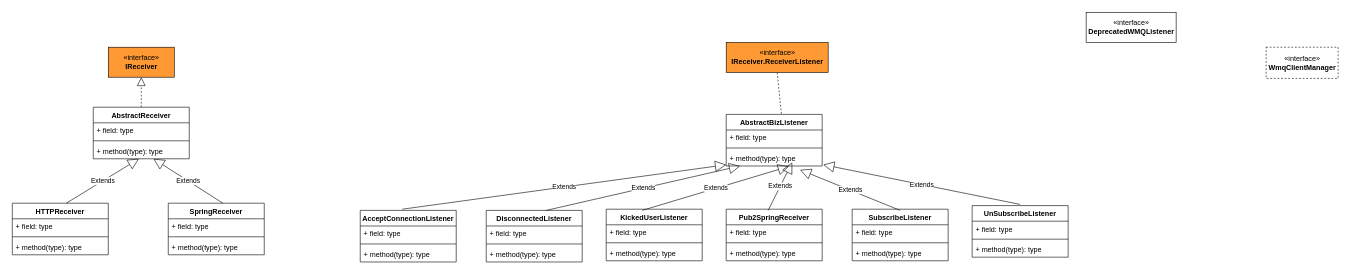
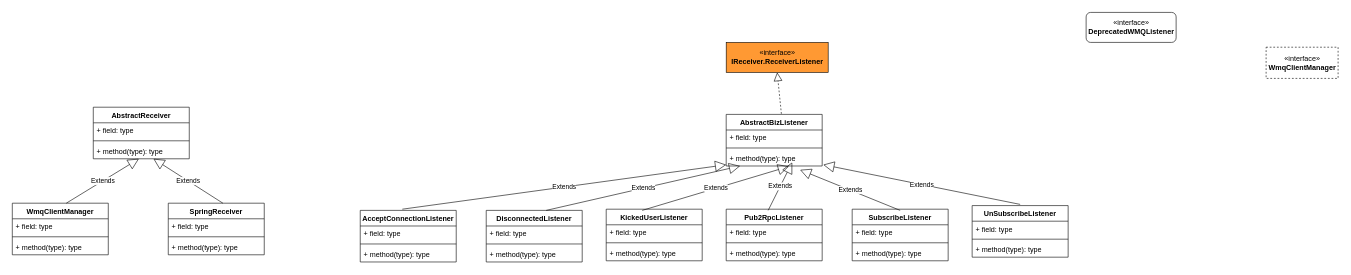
(1131, 27) -> (1131, 27)
(141, 62) -> none
(778, 78) -> (778, 82)
(141, 97) -> none
(60, 211) -> (60, 211)
(774, 217) -> (774, 217)
